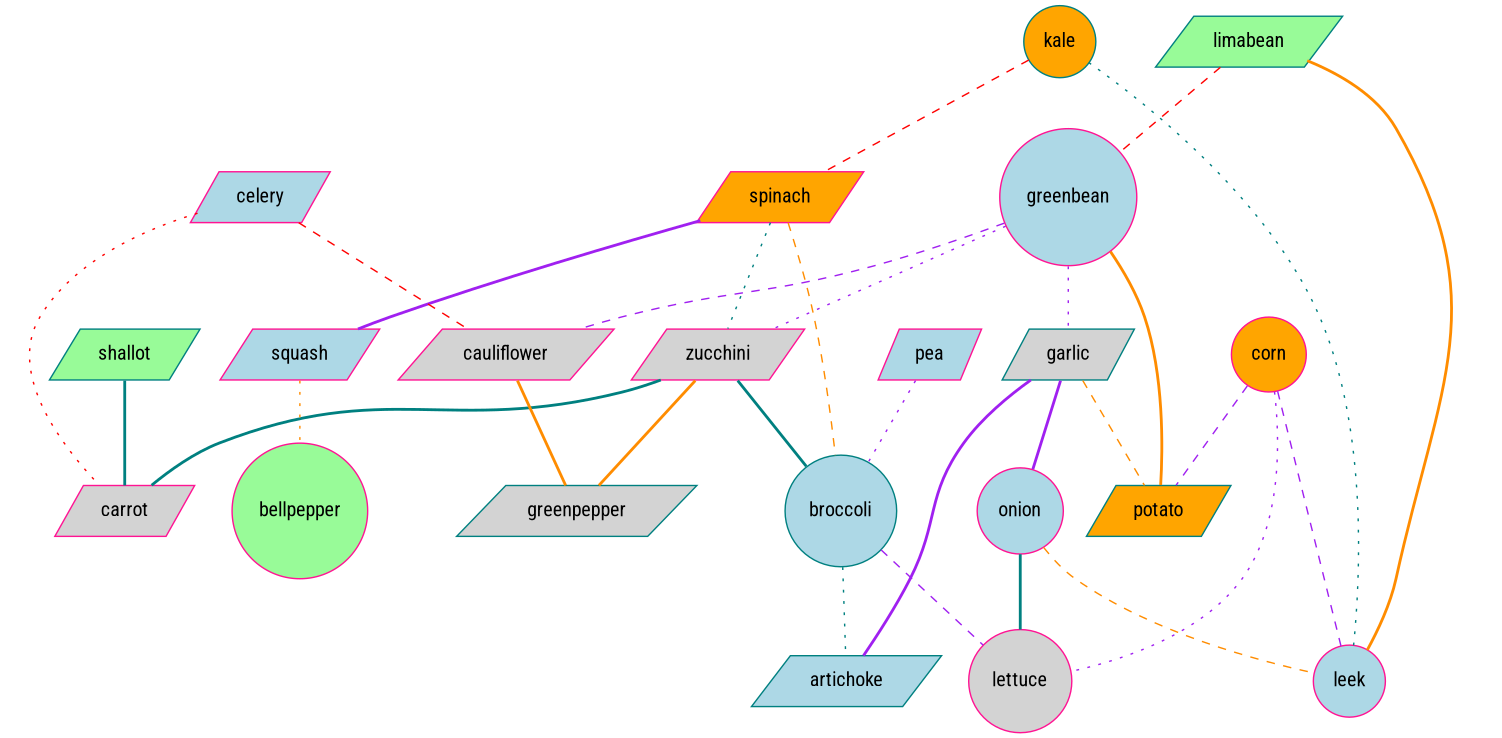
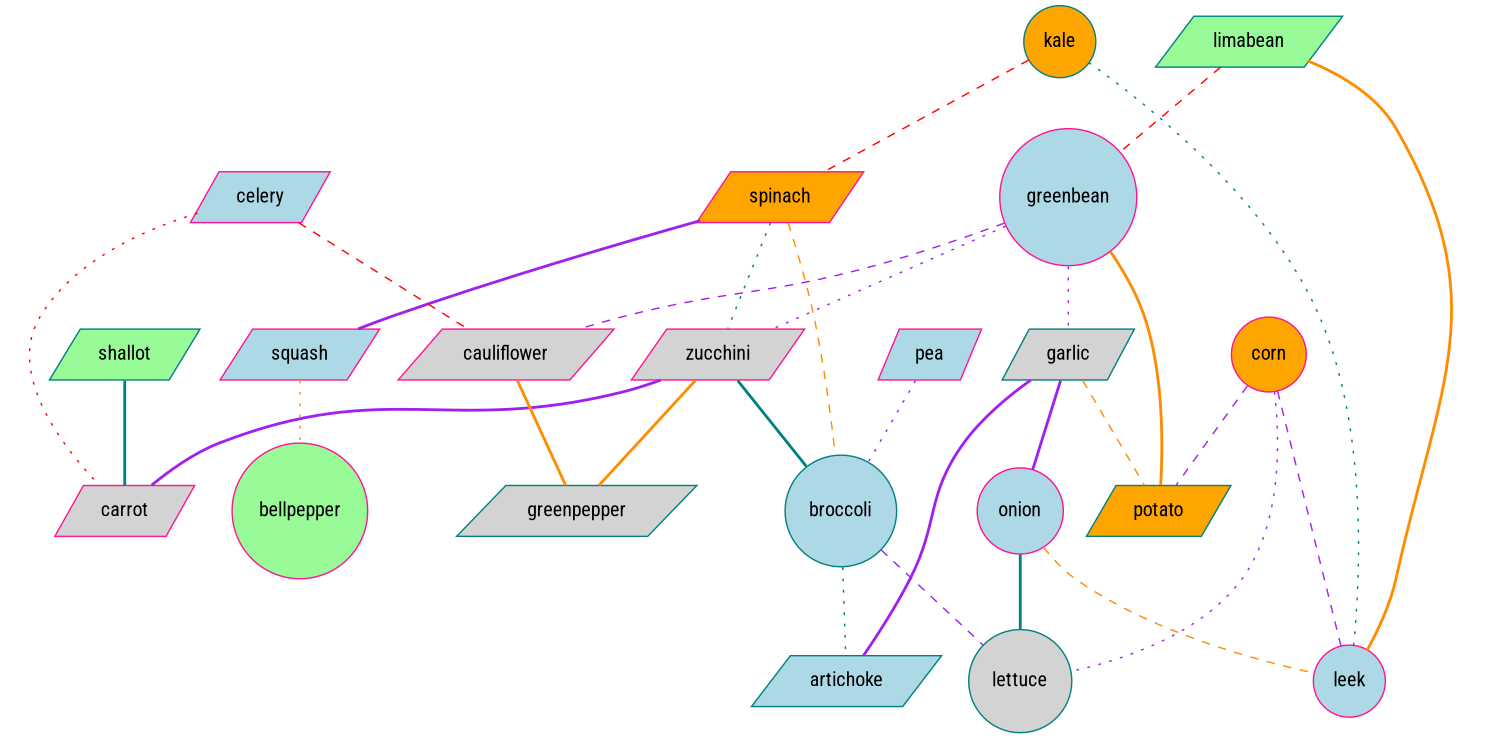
(400, 410) -> (400, 410)
(1020, 681) -> (1020, 681)
